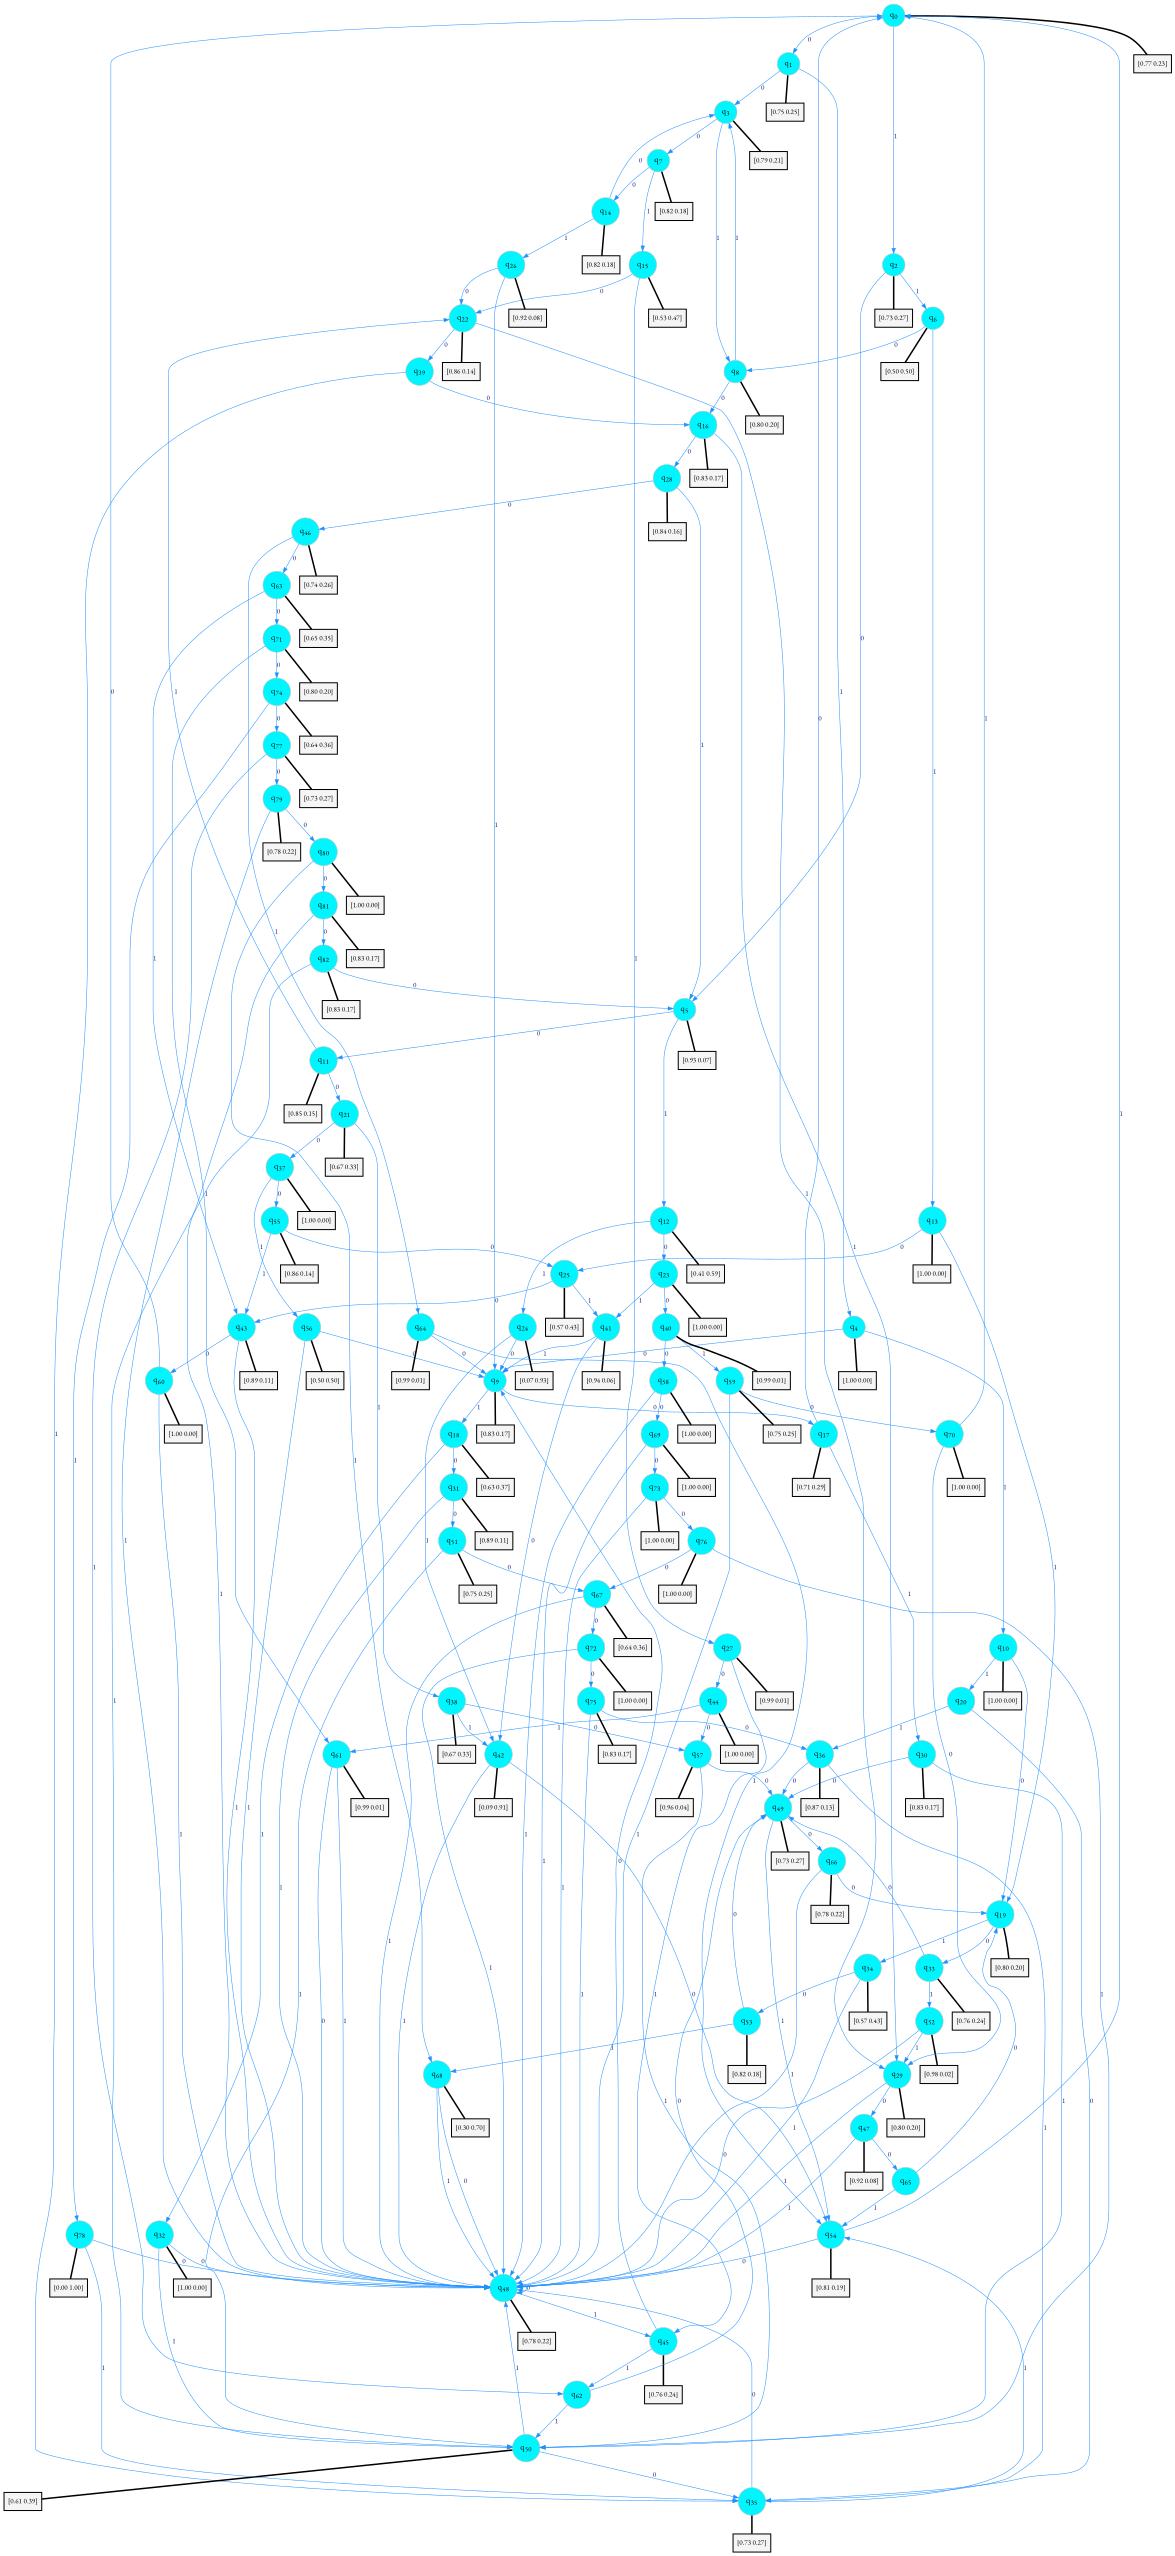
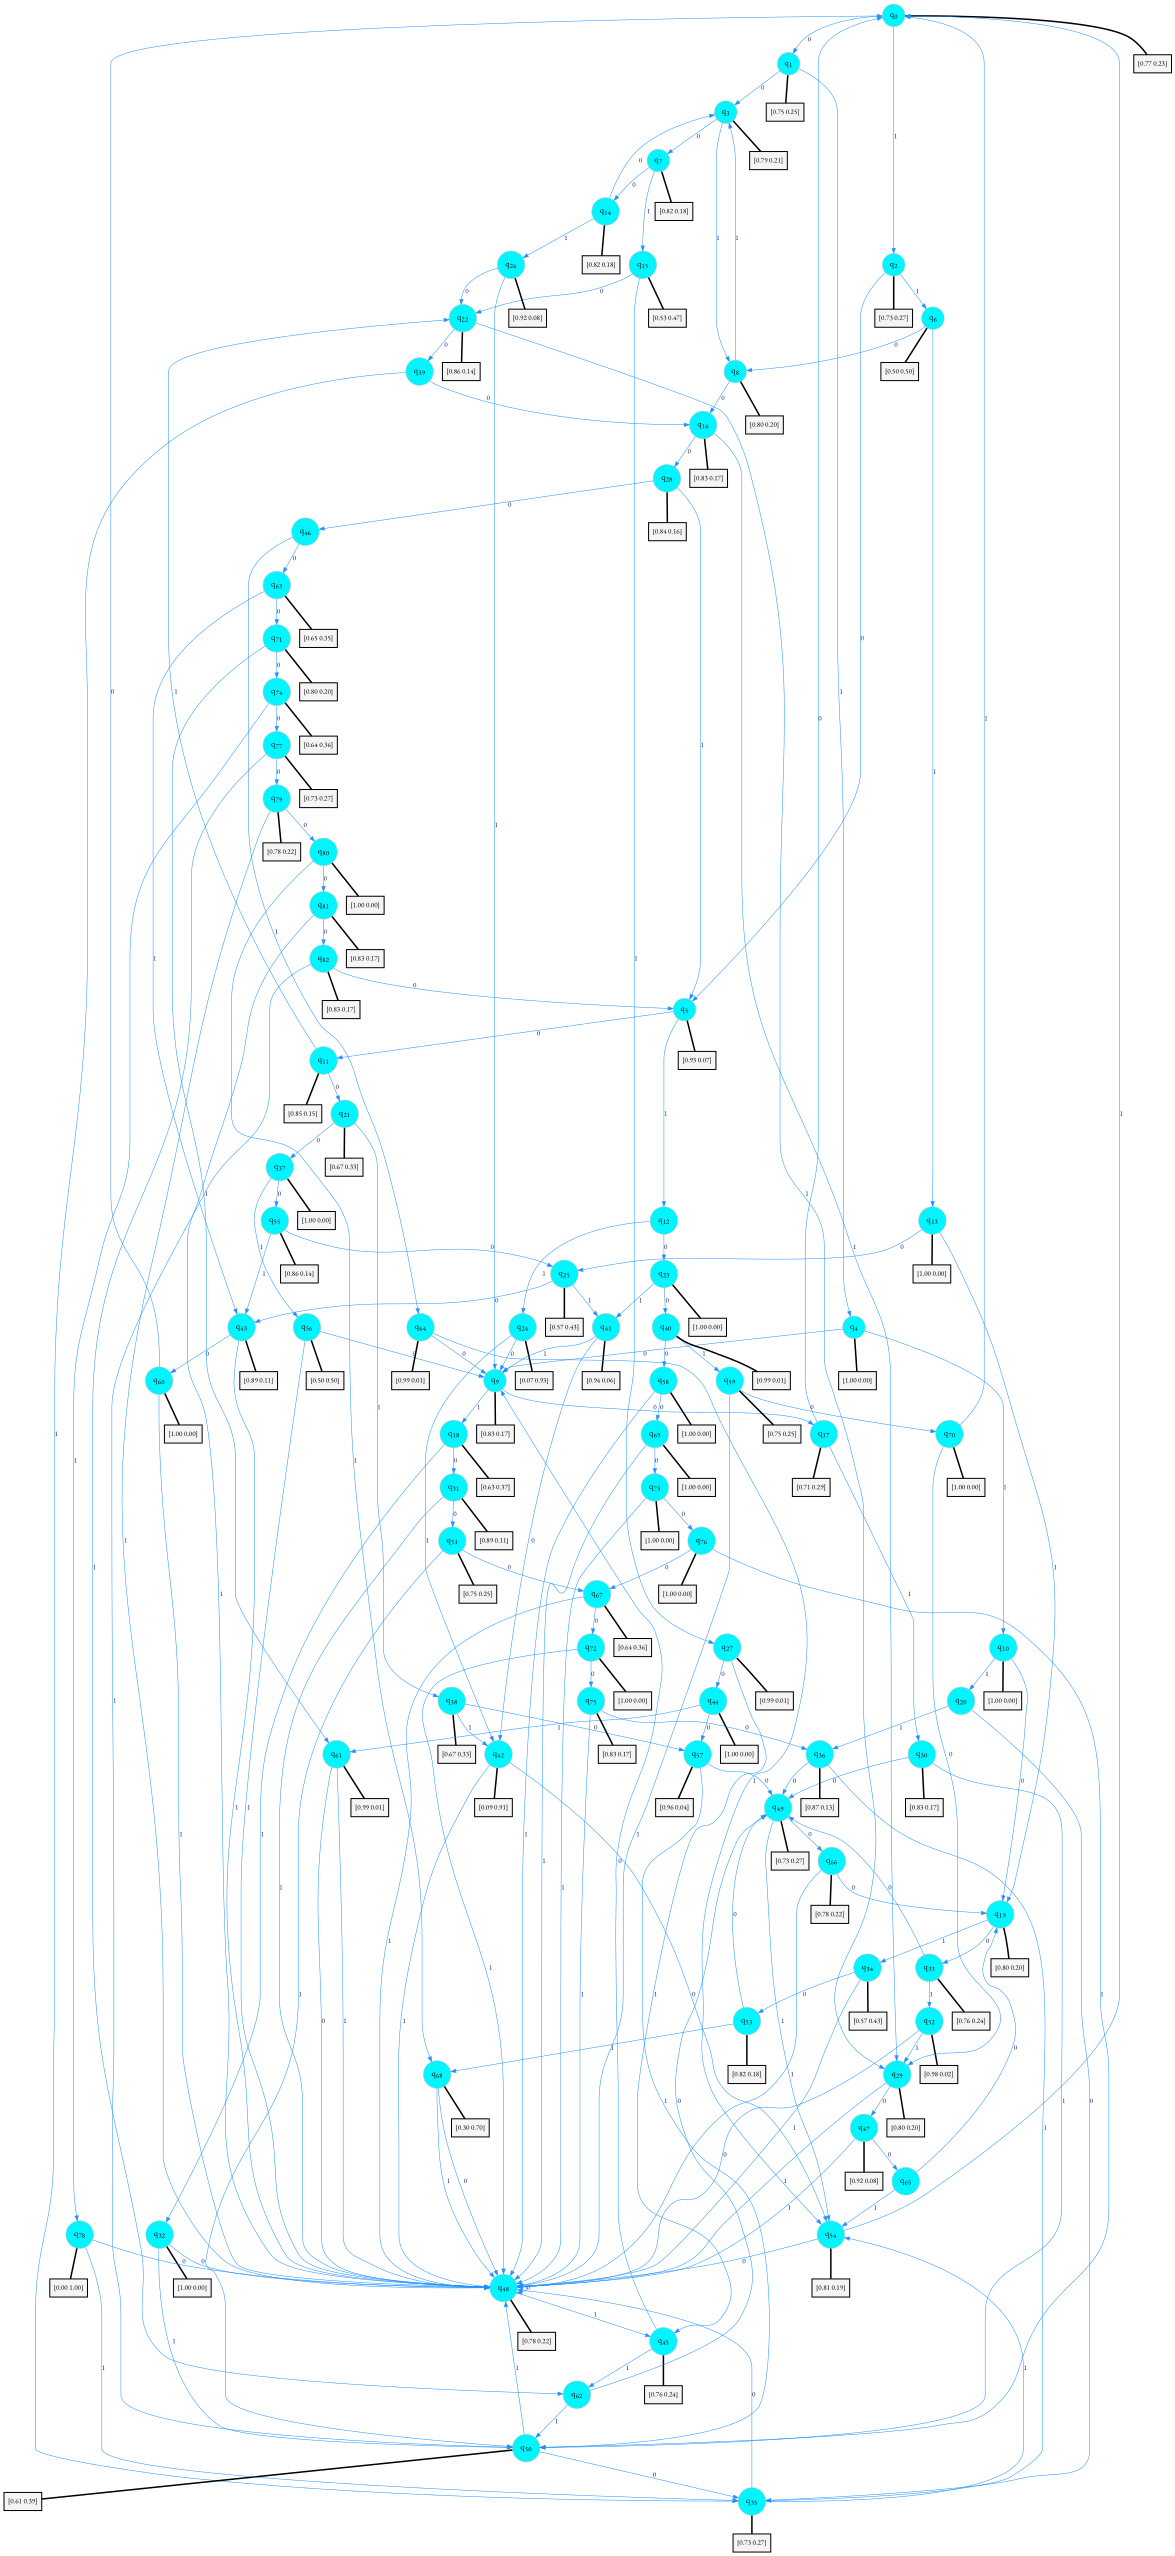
(319, 585) -> none
(706, 1274) -> none
